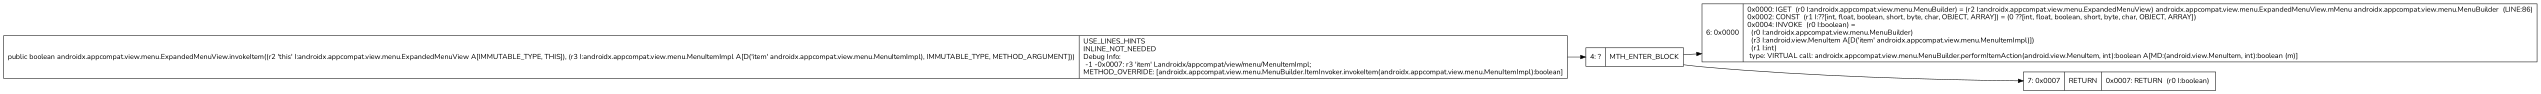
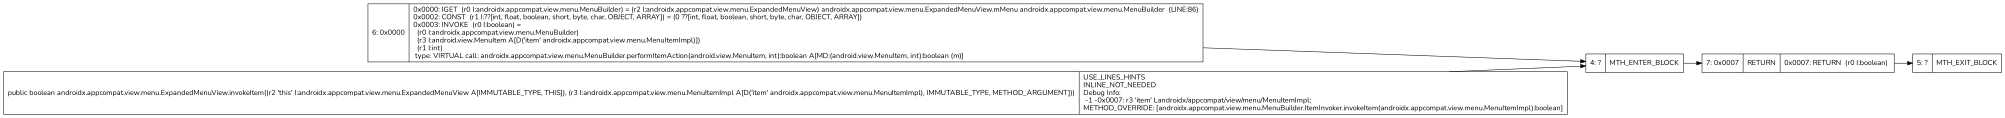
(1802, 25) -> (468, 25)
(1690, 54) -> (1392, 55)
none -> (1957, 63)
